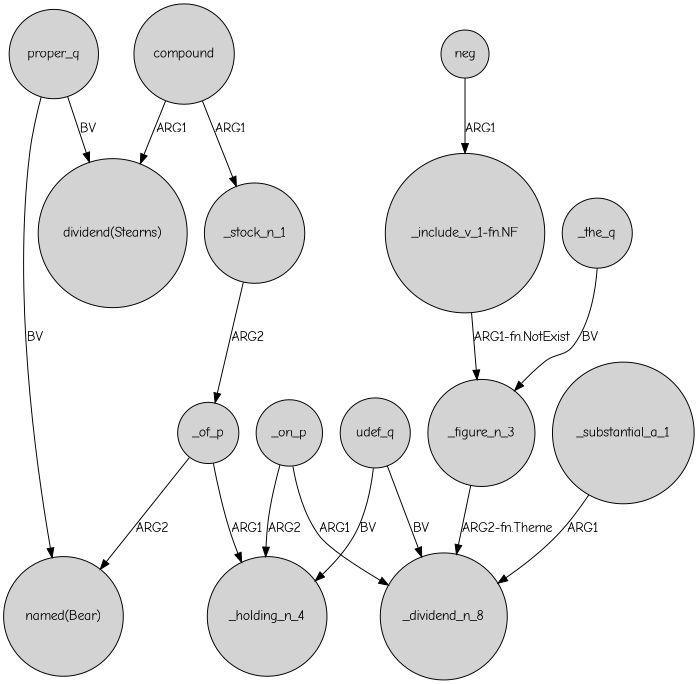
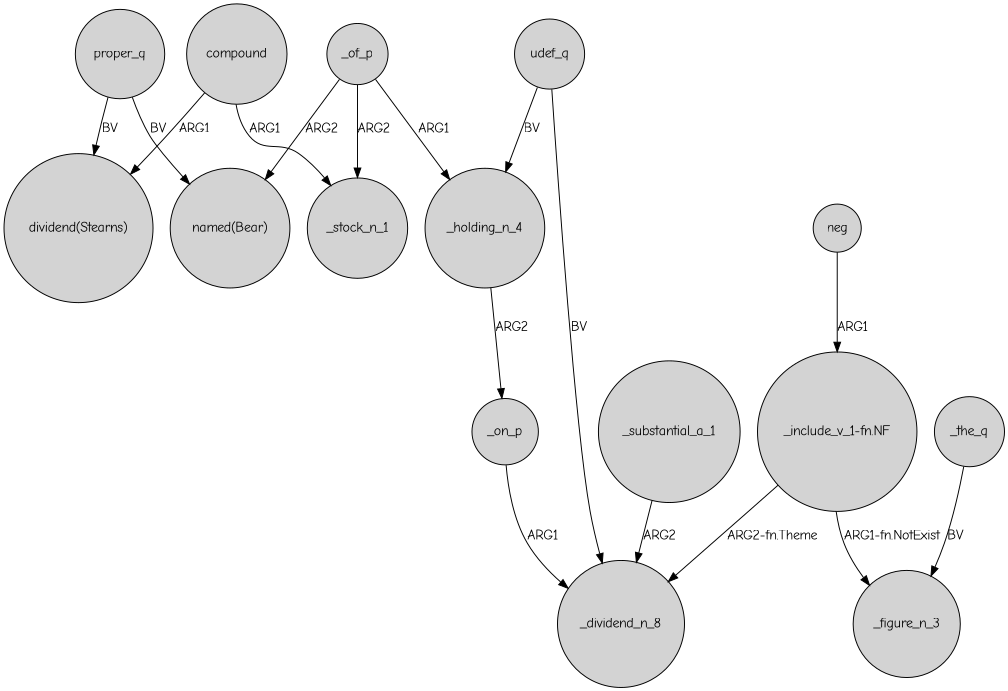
(230, 338) -> (357, 126)
(271, 506) -> (496, 338)
(465, 515) -> (727, 530)
(583, 528) -> (660, 536)
